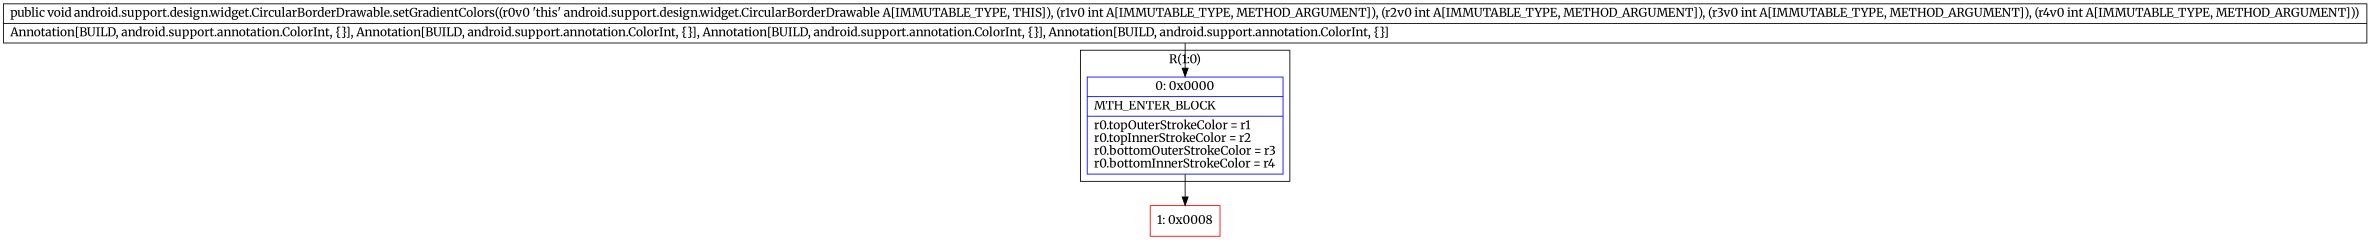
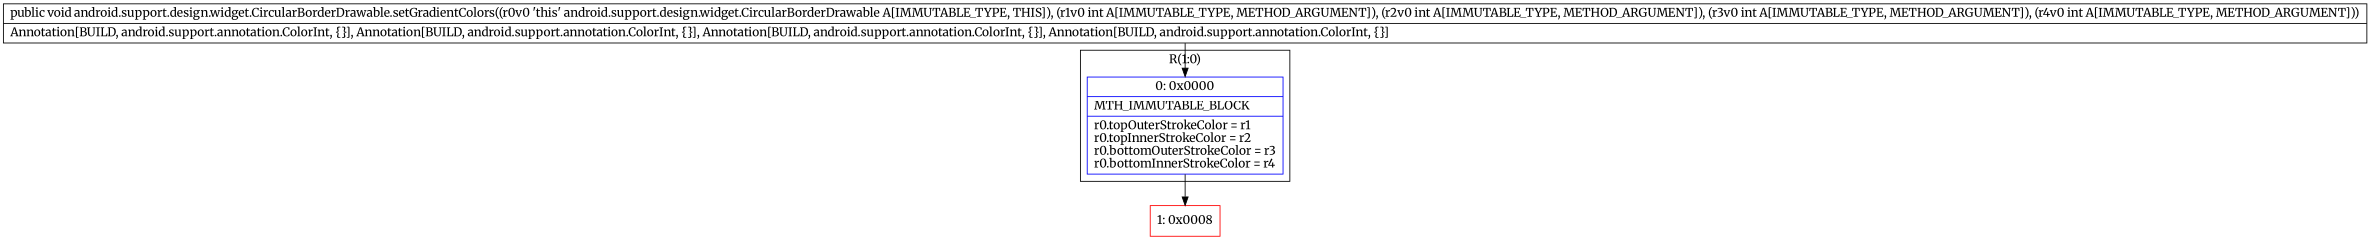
(1155, 106) -> (1172, 106)
